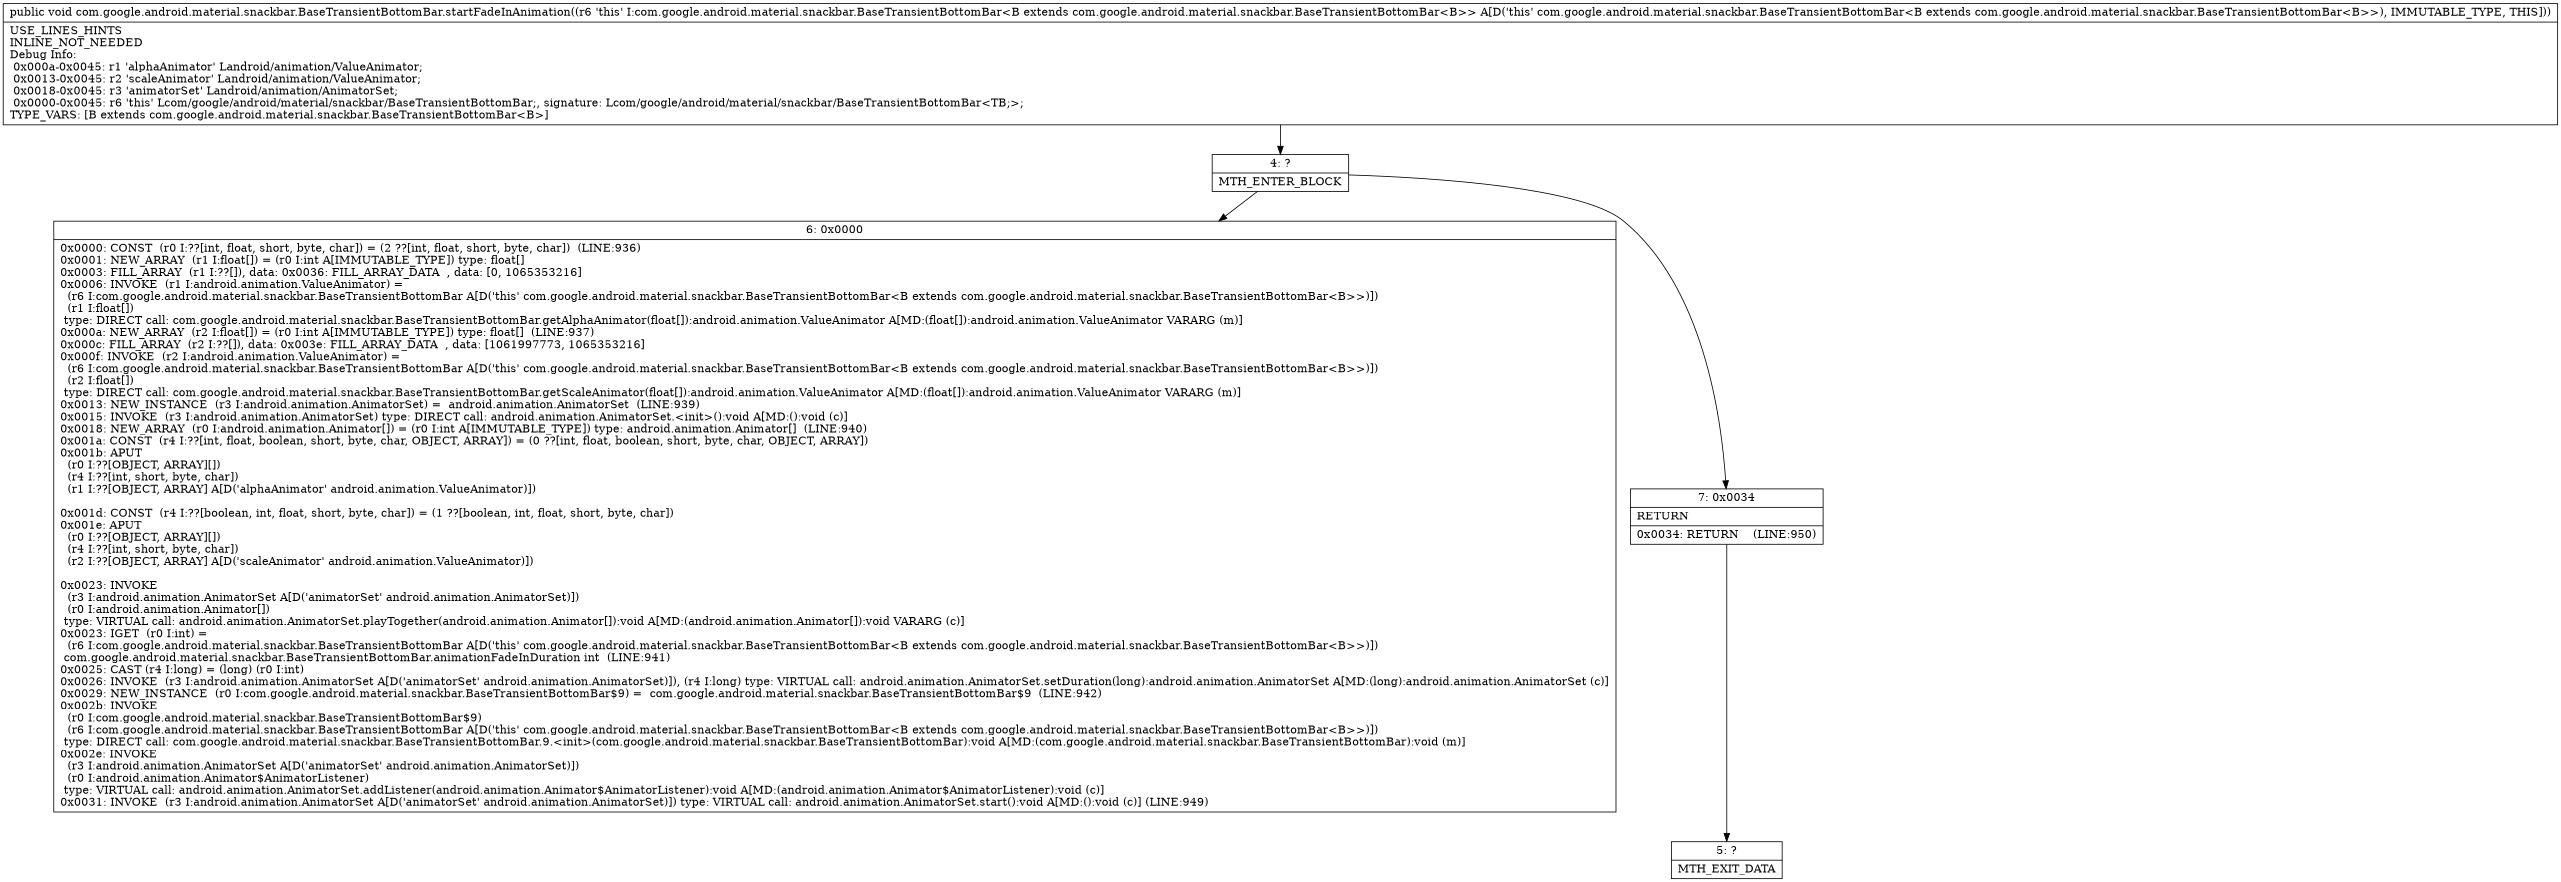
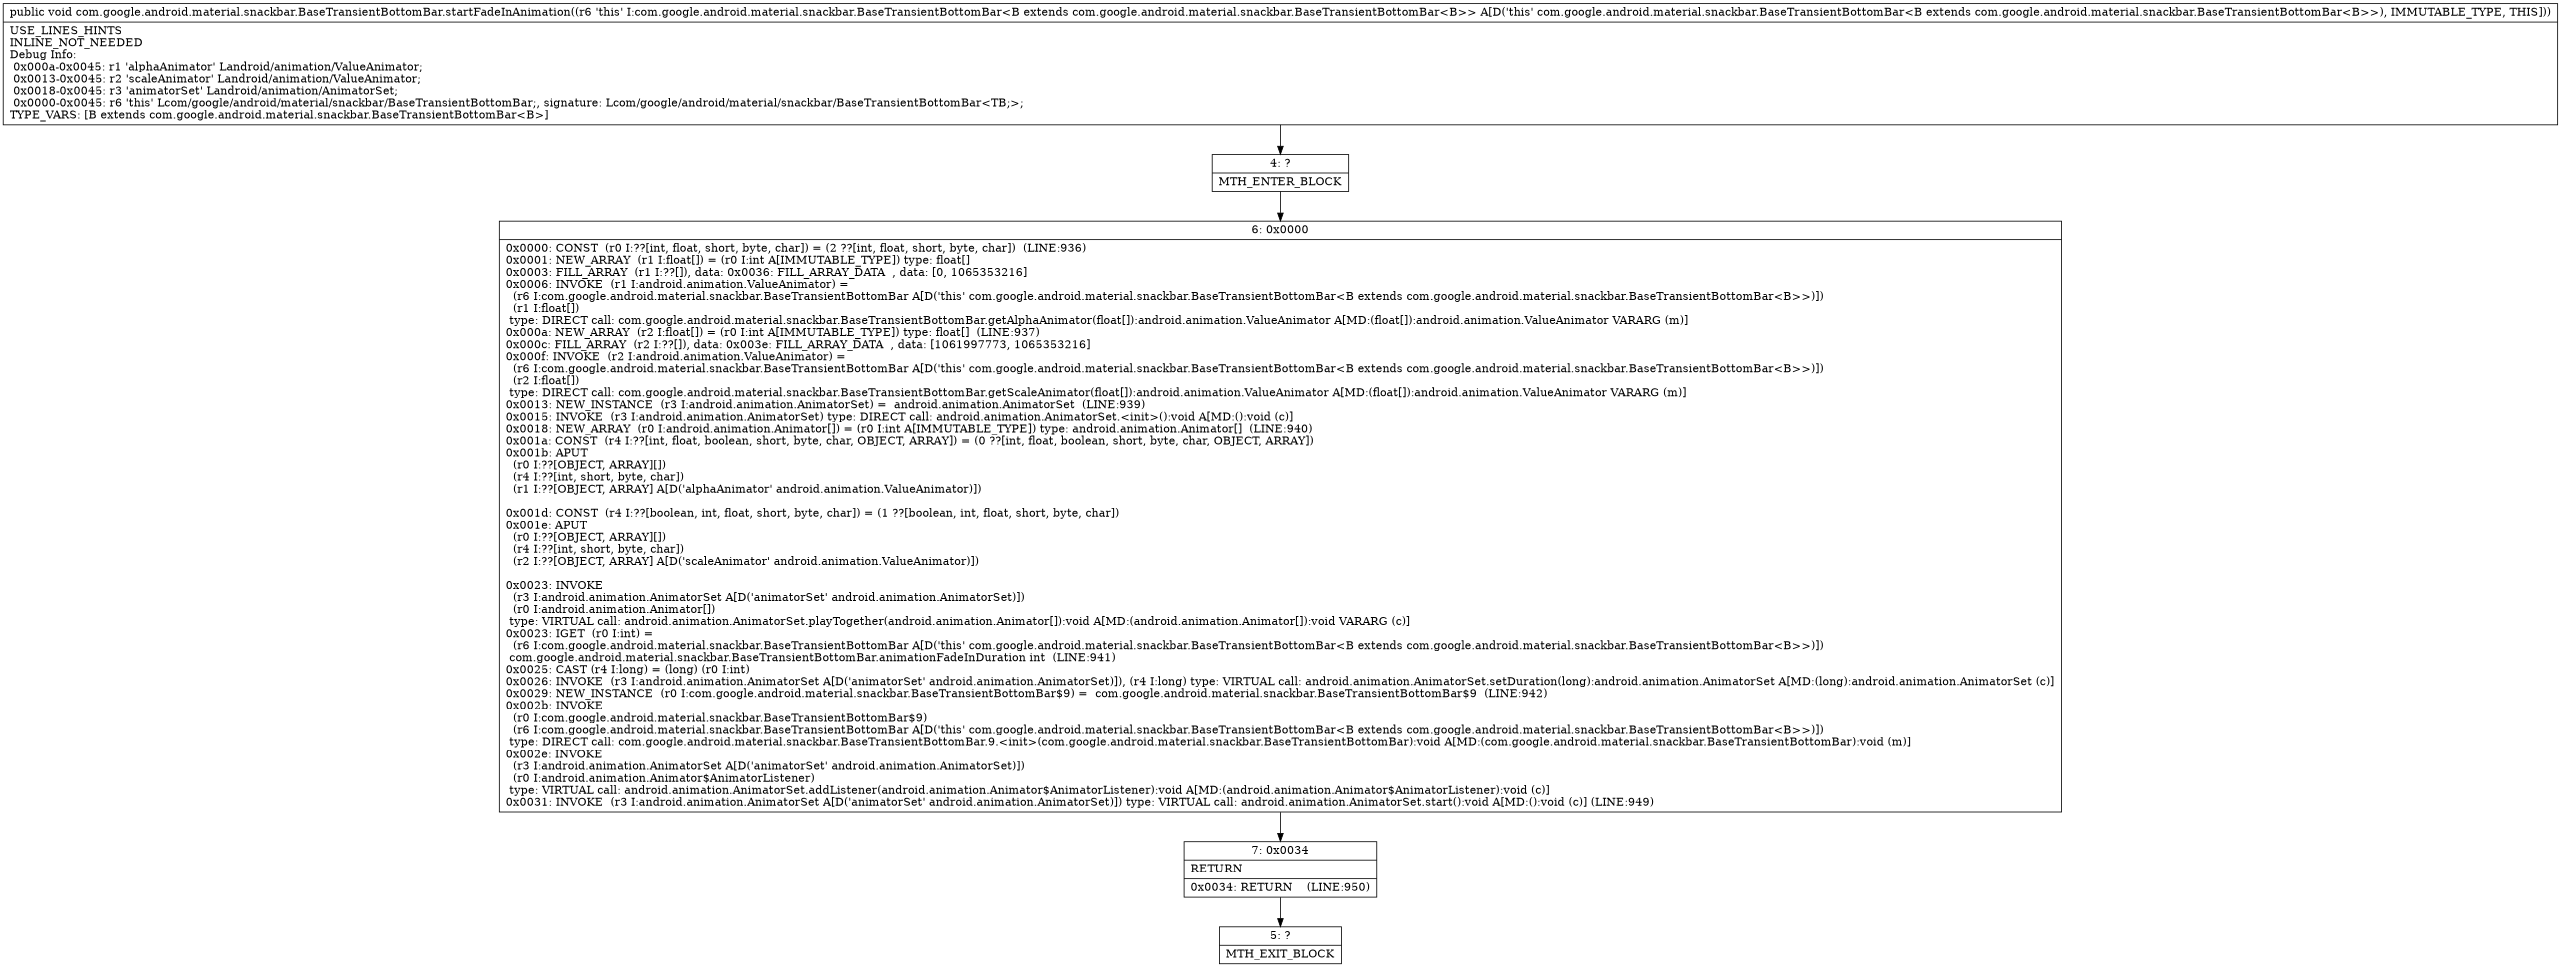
(1625, 223) -> (1280, 823)
(1727, 869) -> (1280, 954)
